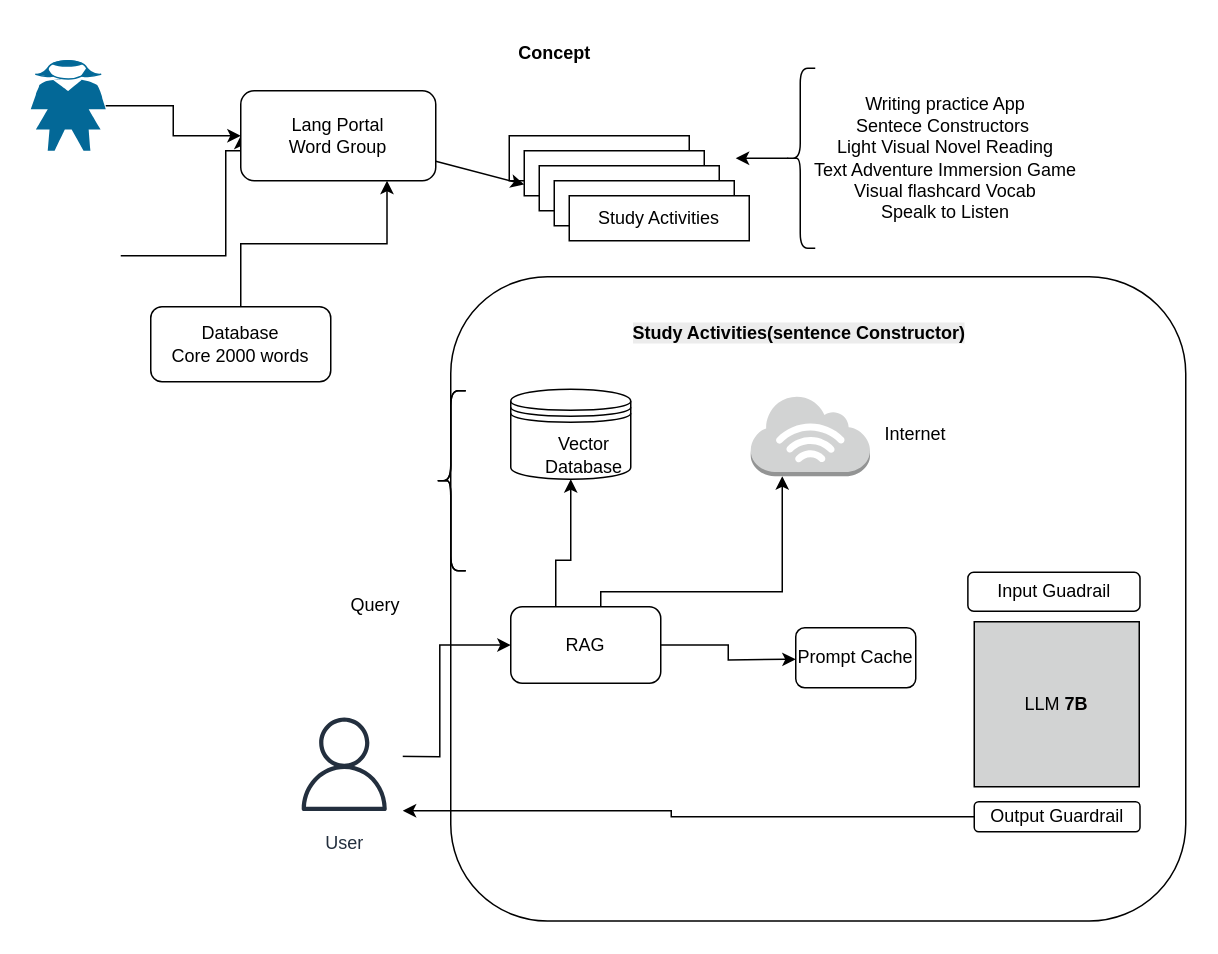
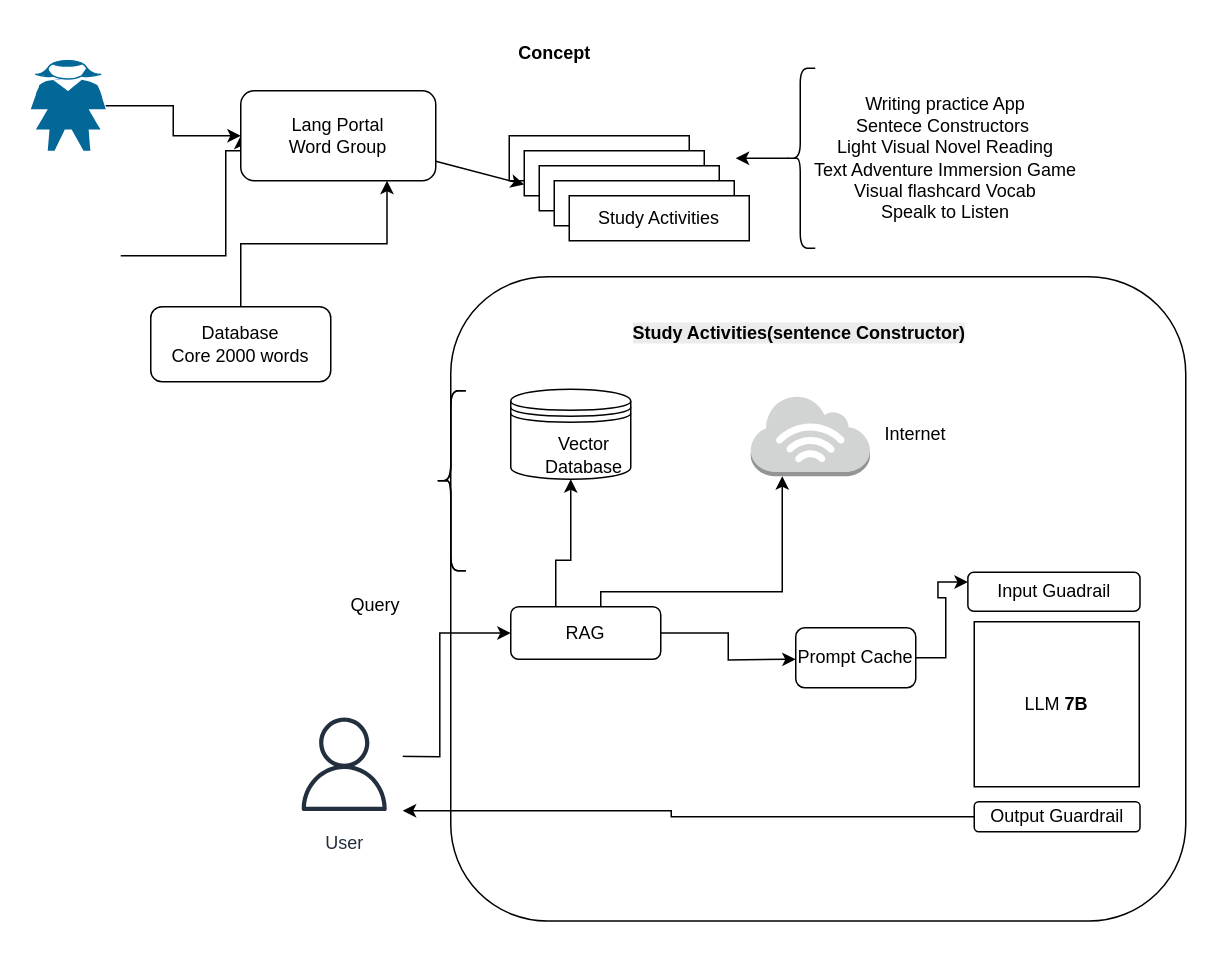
none -> (946, 622)
(586, 645) -> (586, 633)
(1057, 704) -> (1057, 704)
